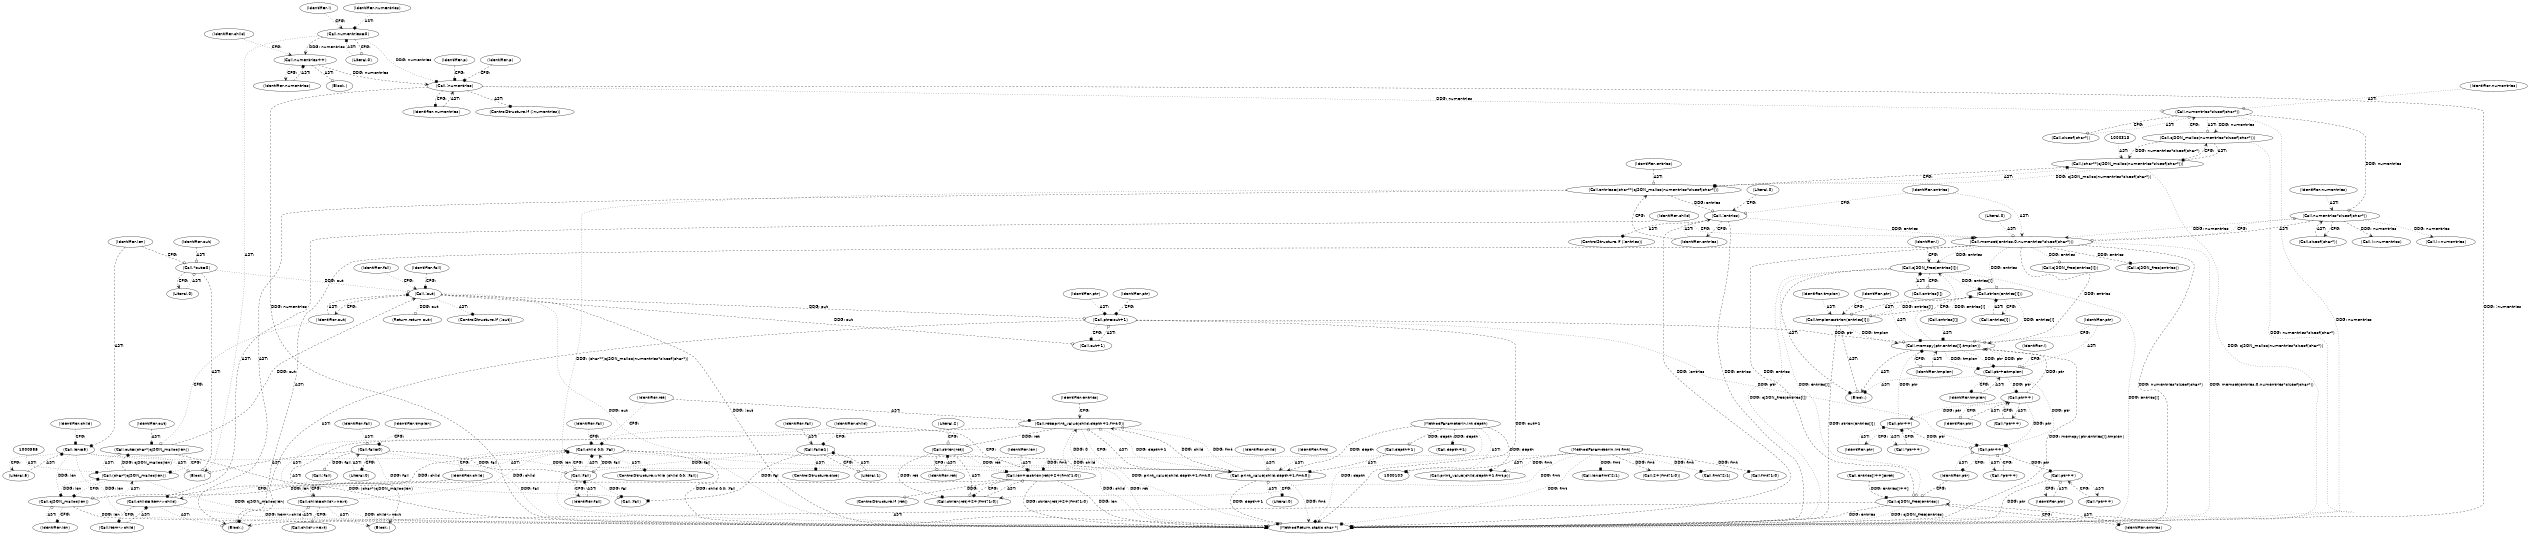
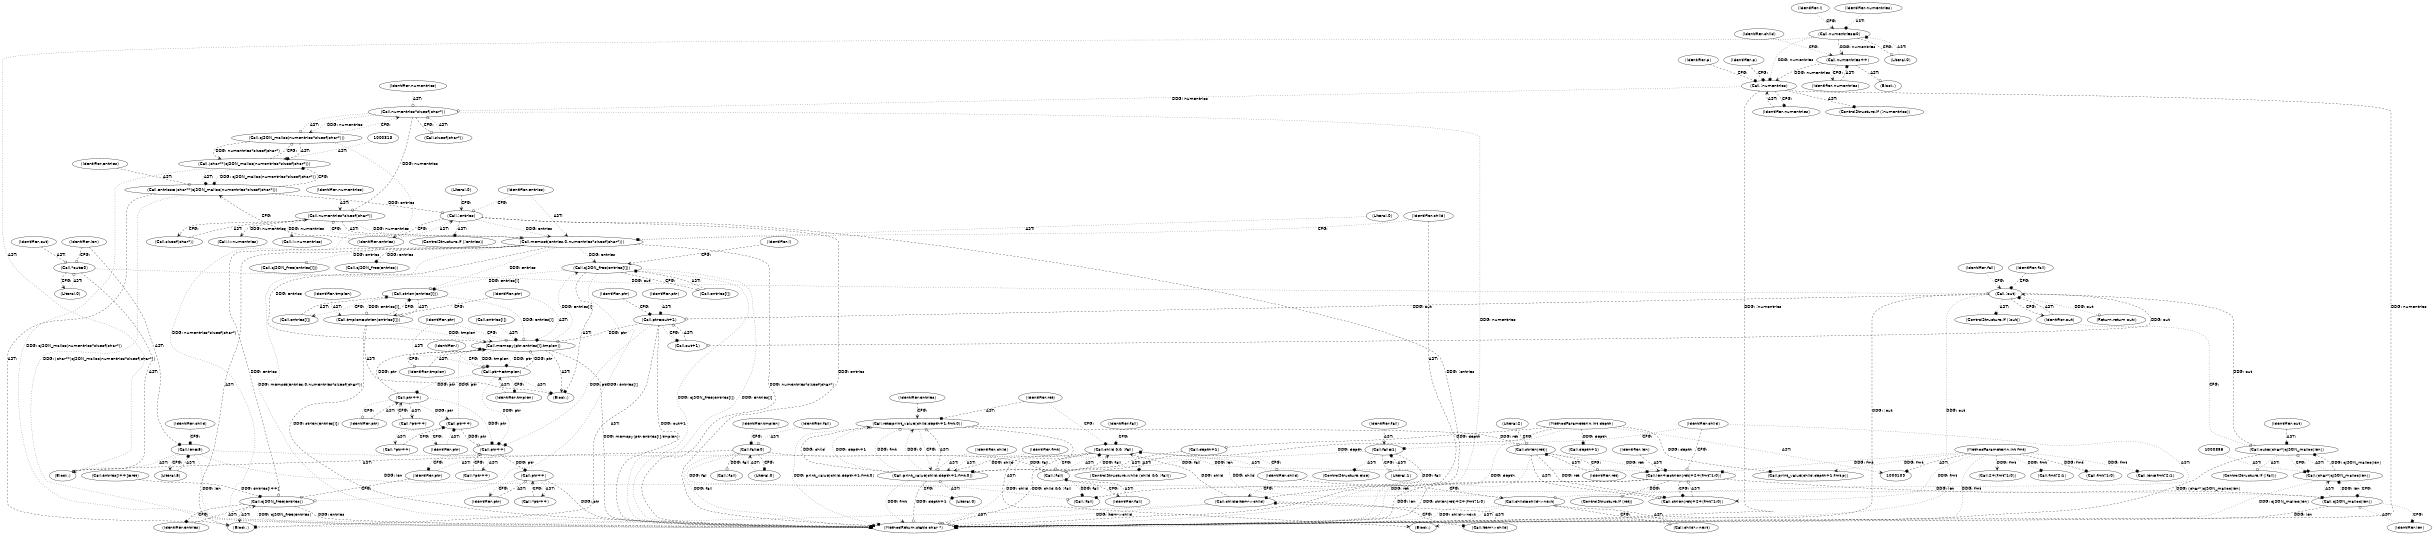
(2194, 156) -> (281, 153)
(1999, 354) -> (532, 362)
none -> (2249, 476)
